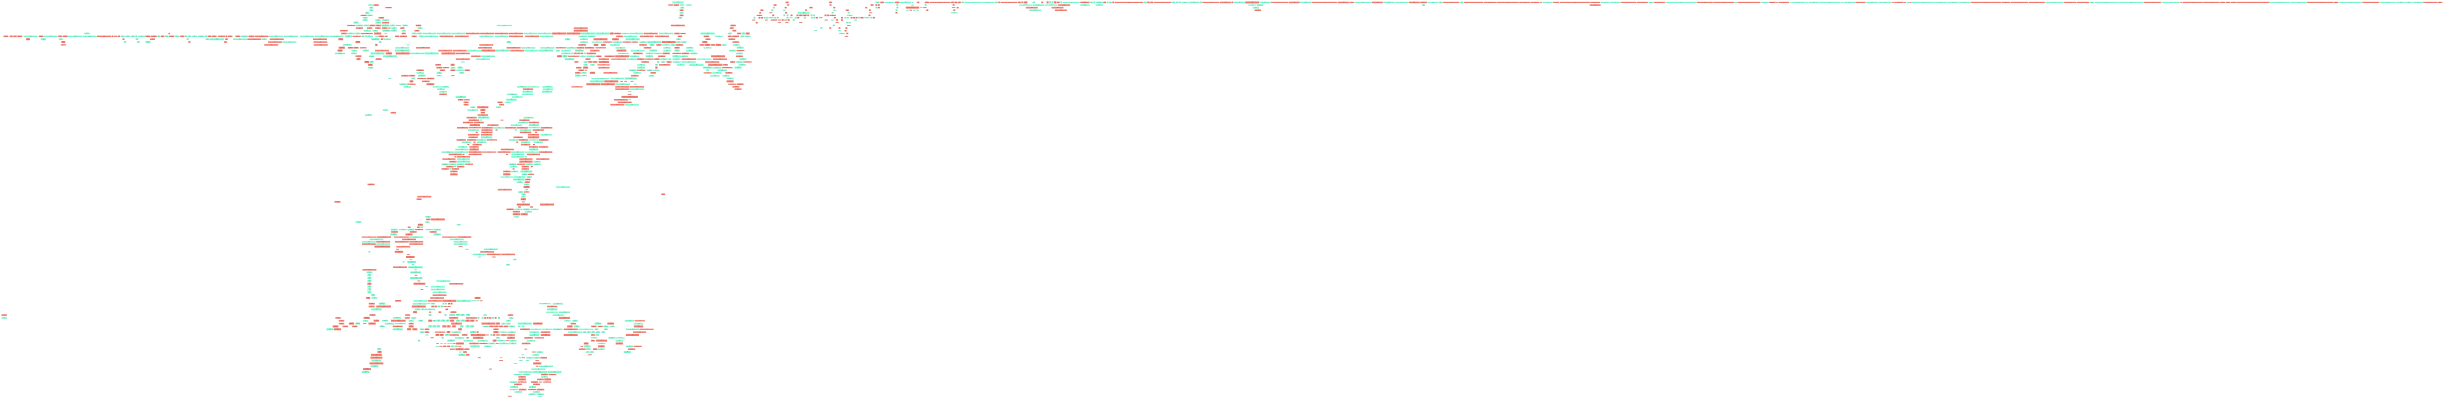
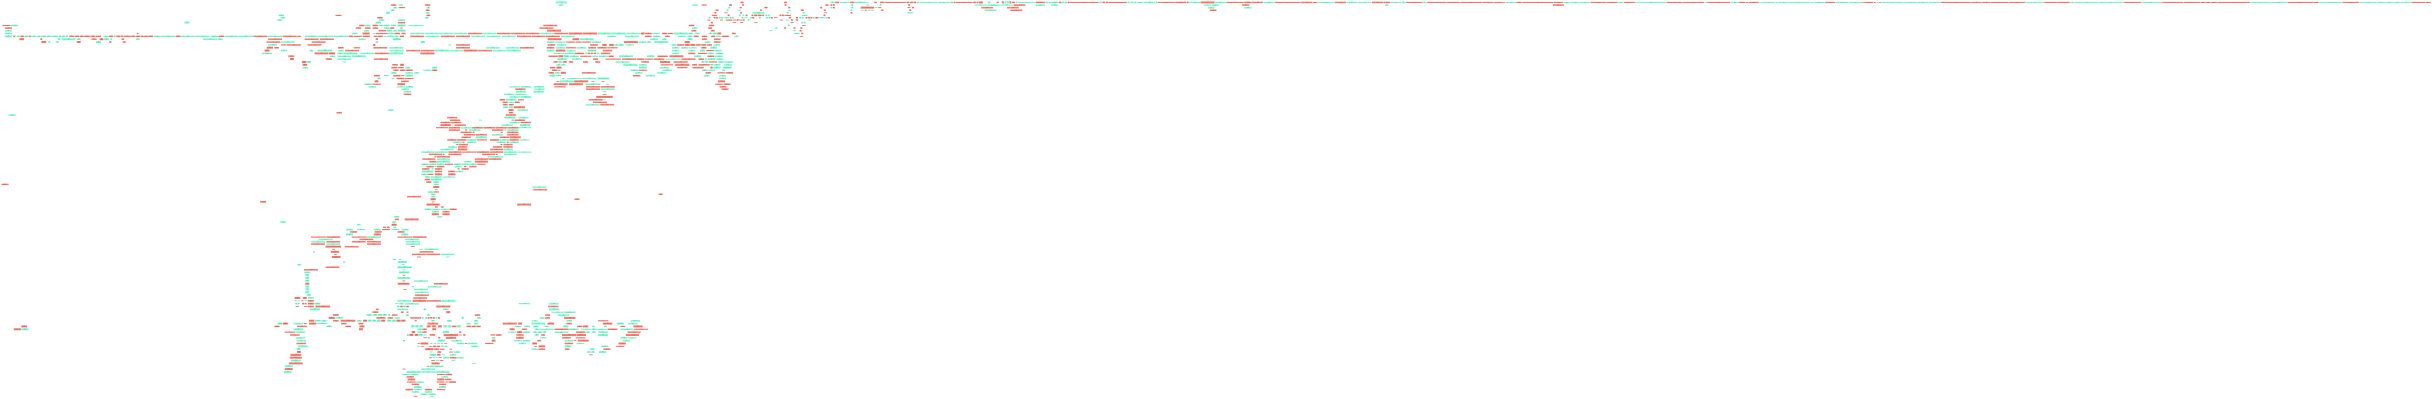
none -> (1567, 2)
none -> (1976, 2)
none -> (2389, 2)
none -> (478, 36)
(658, 53) -> none
(622, 56) -> (626, 56)
